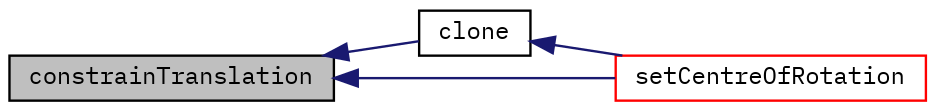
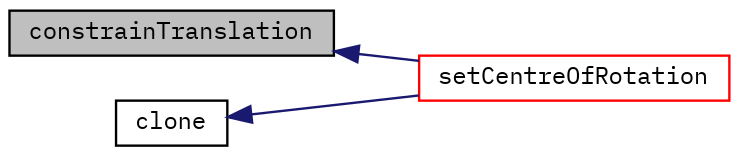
(383, 47) -> none
